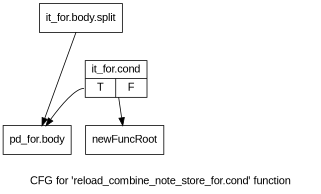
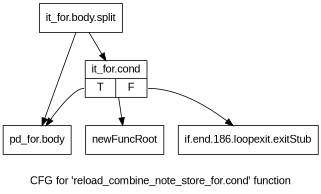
none -> (95, 43)
none -> (248, 140)
